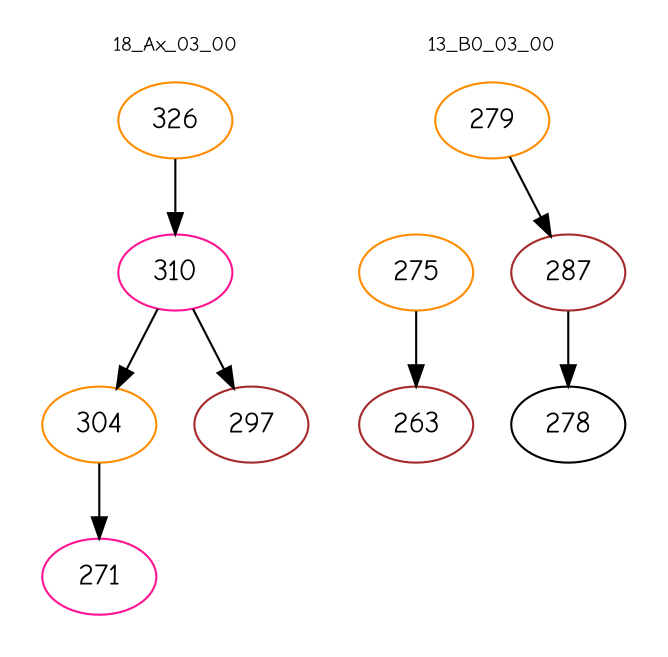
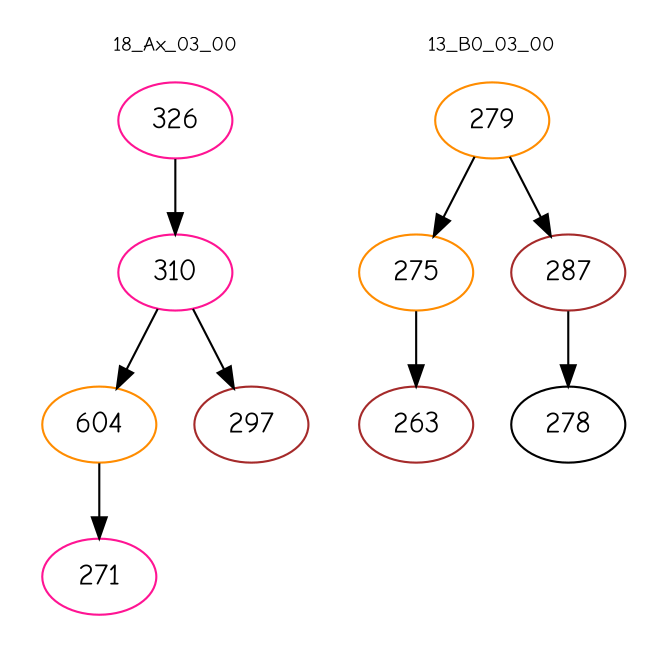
(175, 120) -> (175, 120)
none -> (459, 187)
(99, 425) -> (99, 425)
